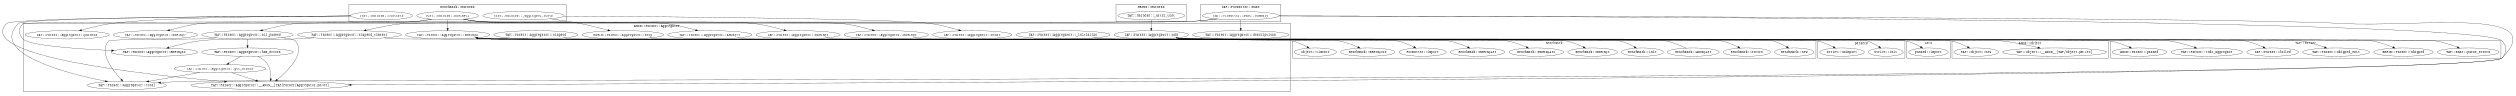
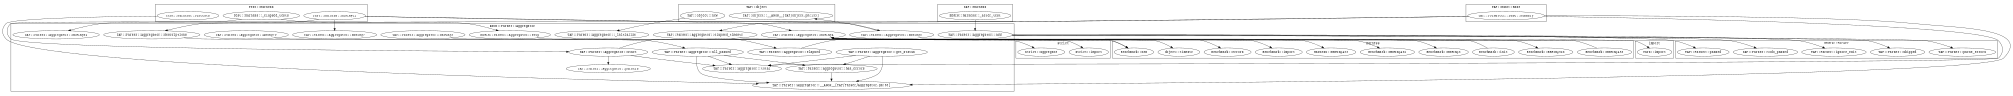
(458, 7) -> (261, 7)
(1151, 7) -> (975, 7)
(1241, 7) -> (1506, 7)
(523, 16) -> (261, 16)
(1151, 16) -> (975, 16)
(182, 19) -> (608, 59)
(580, 22) -> none
(624, 22) -> none
(740, 22) -> (434, 39)
(21, 23) -> (672, 61)
(241, 39) -> (753, 42)
none -> (873, 39)
(1056, 39) -> (1161, 39)
(1532, 39) -> (644, 25)
(1607, 39) -> (848, 24)
(1554, 43) -> (1373, 43)
(1861, 43) -> (1063, 43)
(1928, 43) -> (1655, 43)
(2030, 43) -> (757, 7)
(2306, 43) -> (1837, 43)
(1423, 52) -> (1279, 52)
(1478, 52) -> (1331, 52)
(1693, 52) -> (1605, 52)
(1842, 52) -> (1041, 52)
(1886, 52) -> (1089, 52)
(1928, 52) -> (1655, 52)
(2139, 52) -> (1703, 52)
(2207, 52) -> (1765, 52)
(2273, 52) -> none
(2336, 52) -> (1834, 52)
(2403, 52) -> (1898, 52)
(2468, 52) -> (1962, 52)
(235, 60) -> (858, 60)
